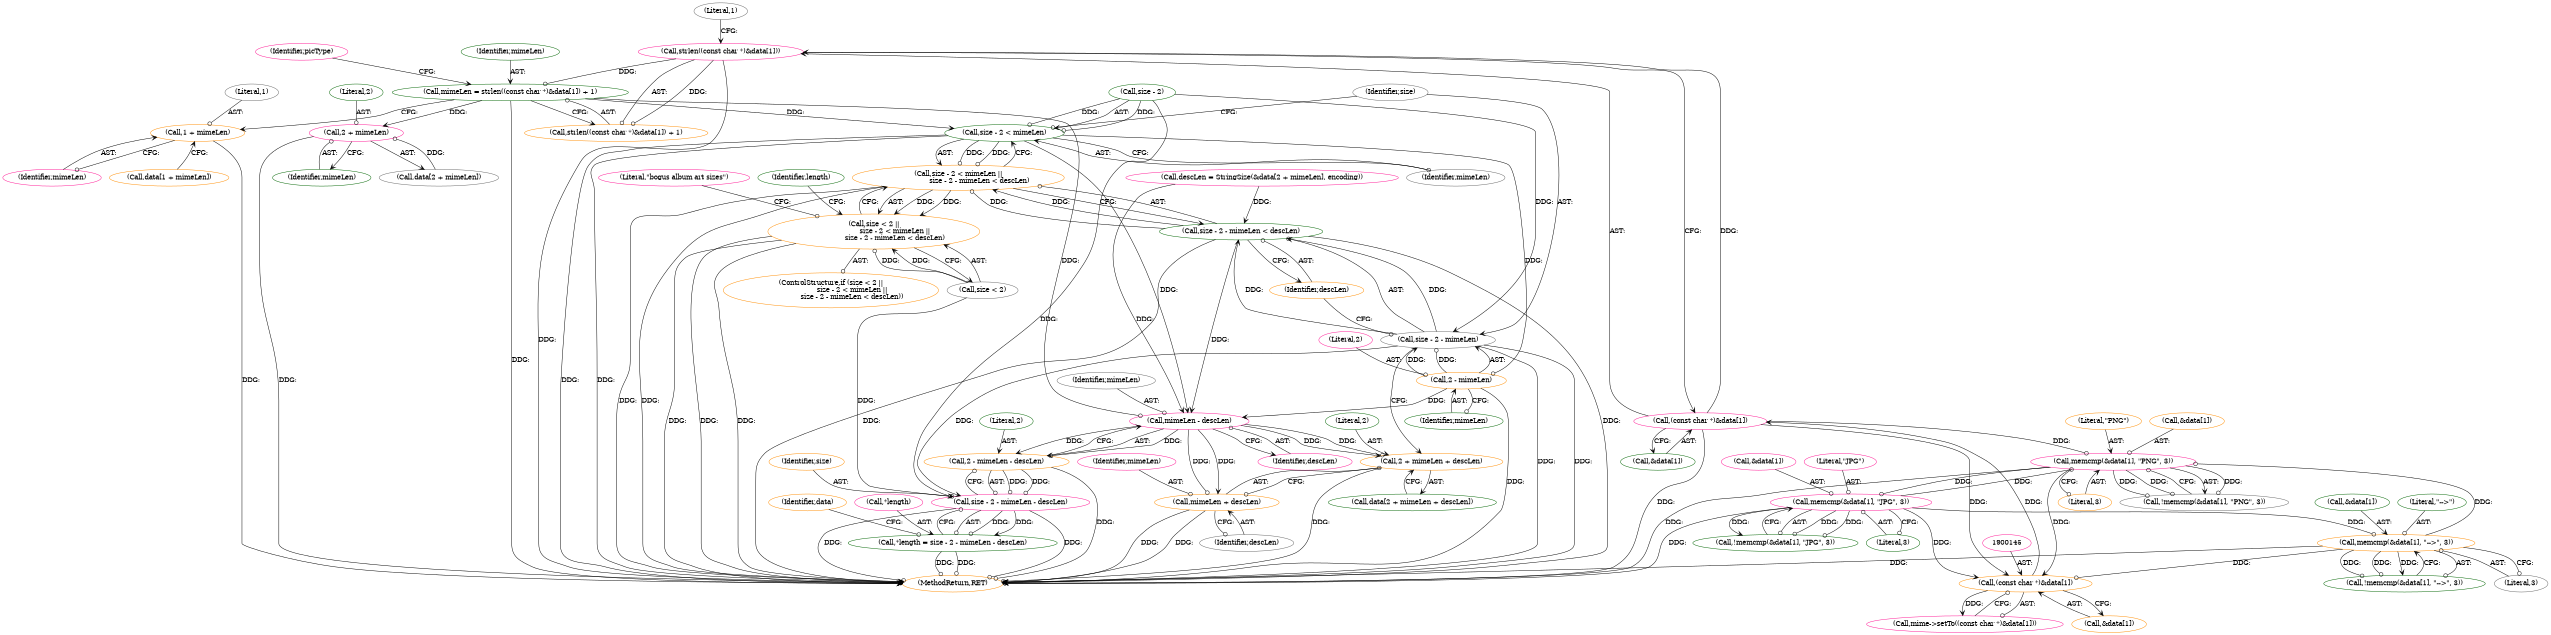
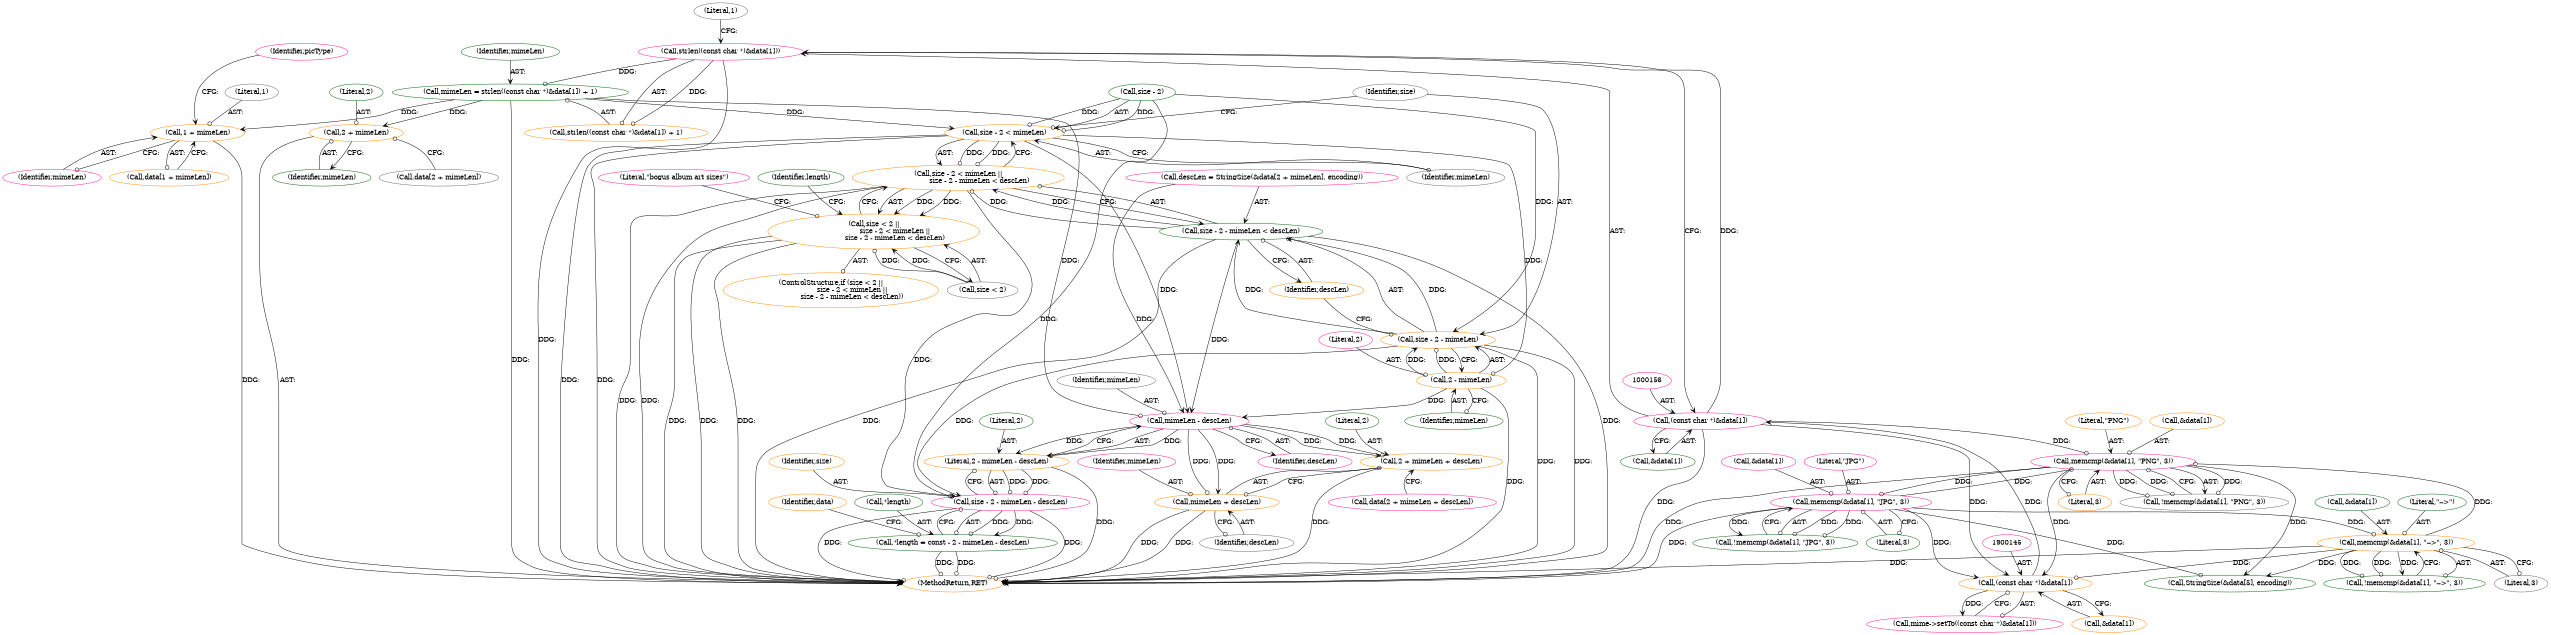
(399, 71) -> (212, 74)
(561, 112) -> none
(411, 113) -> (411, 113)
(356, 133) -> (356, 133)
(1004, 133) -> (1004, 133)
none -> (169, 151)
(437, 153) -> (437, 153)
(395, 154) -> none
(1263, 202) -> (1263, 202)
(1438, 340) -> (1438, 340)
(289, 381) -> (289, 381)
none -> (1647, 381)
(858, 391) -> (935, 333)
(1391, 399) -> (1458, 357)
(997, 462) -> (997, 462)
(1428, 481) -> none
(889, 502) -> (889, 502)
(1412, 502) -> (1412, 502)
(953, 543) -> (953, 543)
(1217, 567) -> (1217, 567)
none -> (2230, 584)
